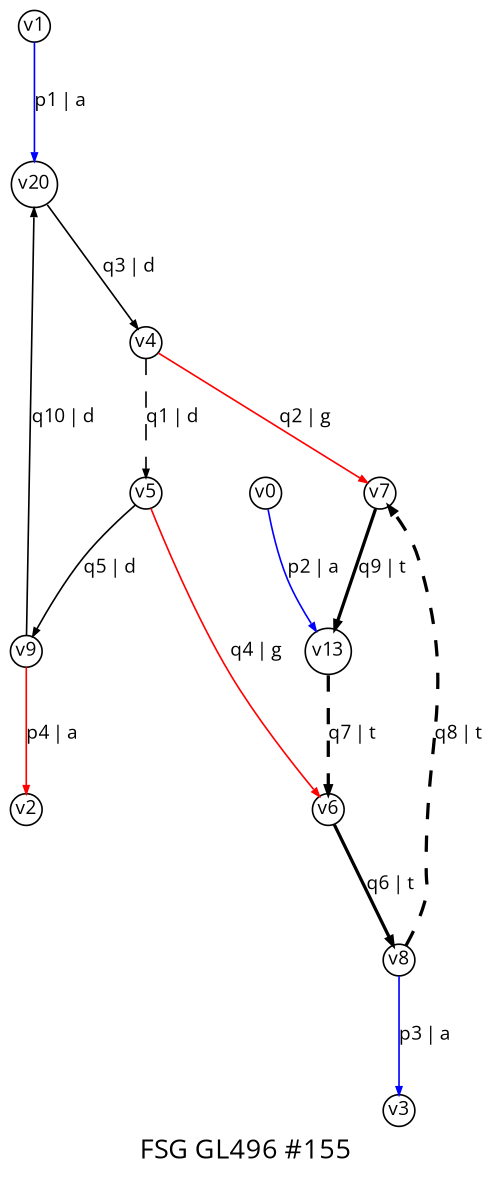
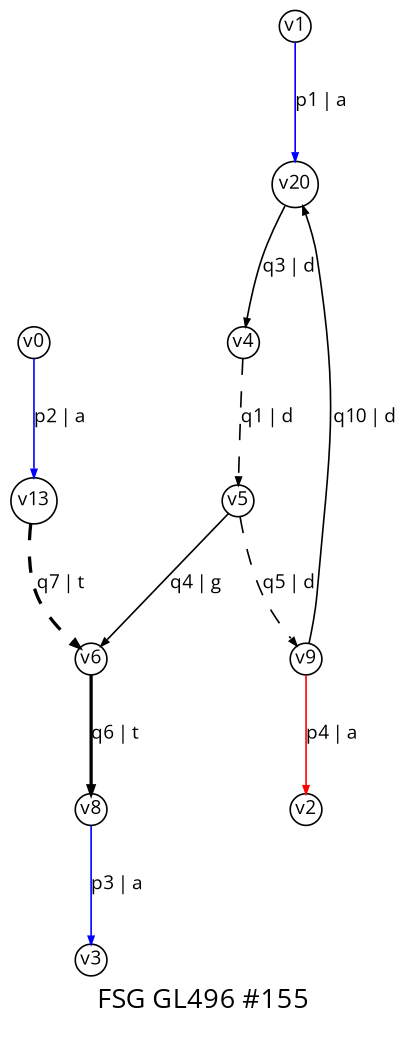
(380, 493) -> none
(80, 562) -> (257, 581)
(220, 656) -> (168, 577)
